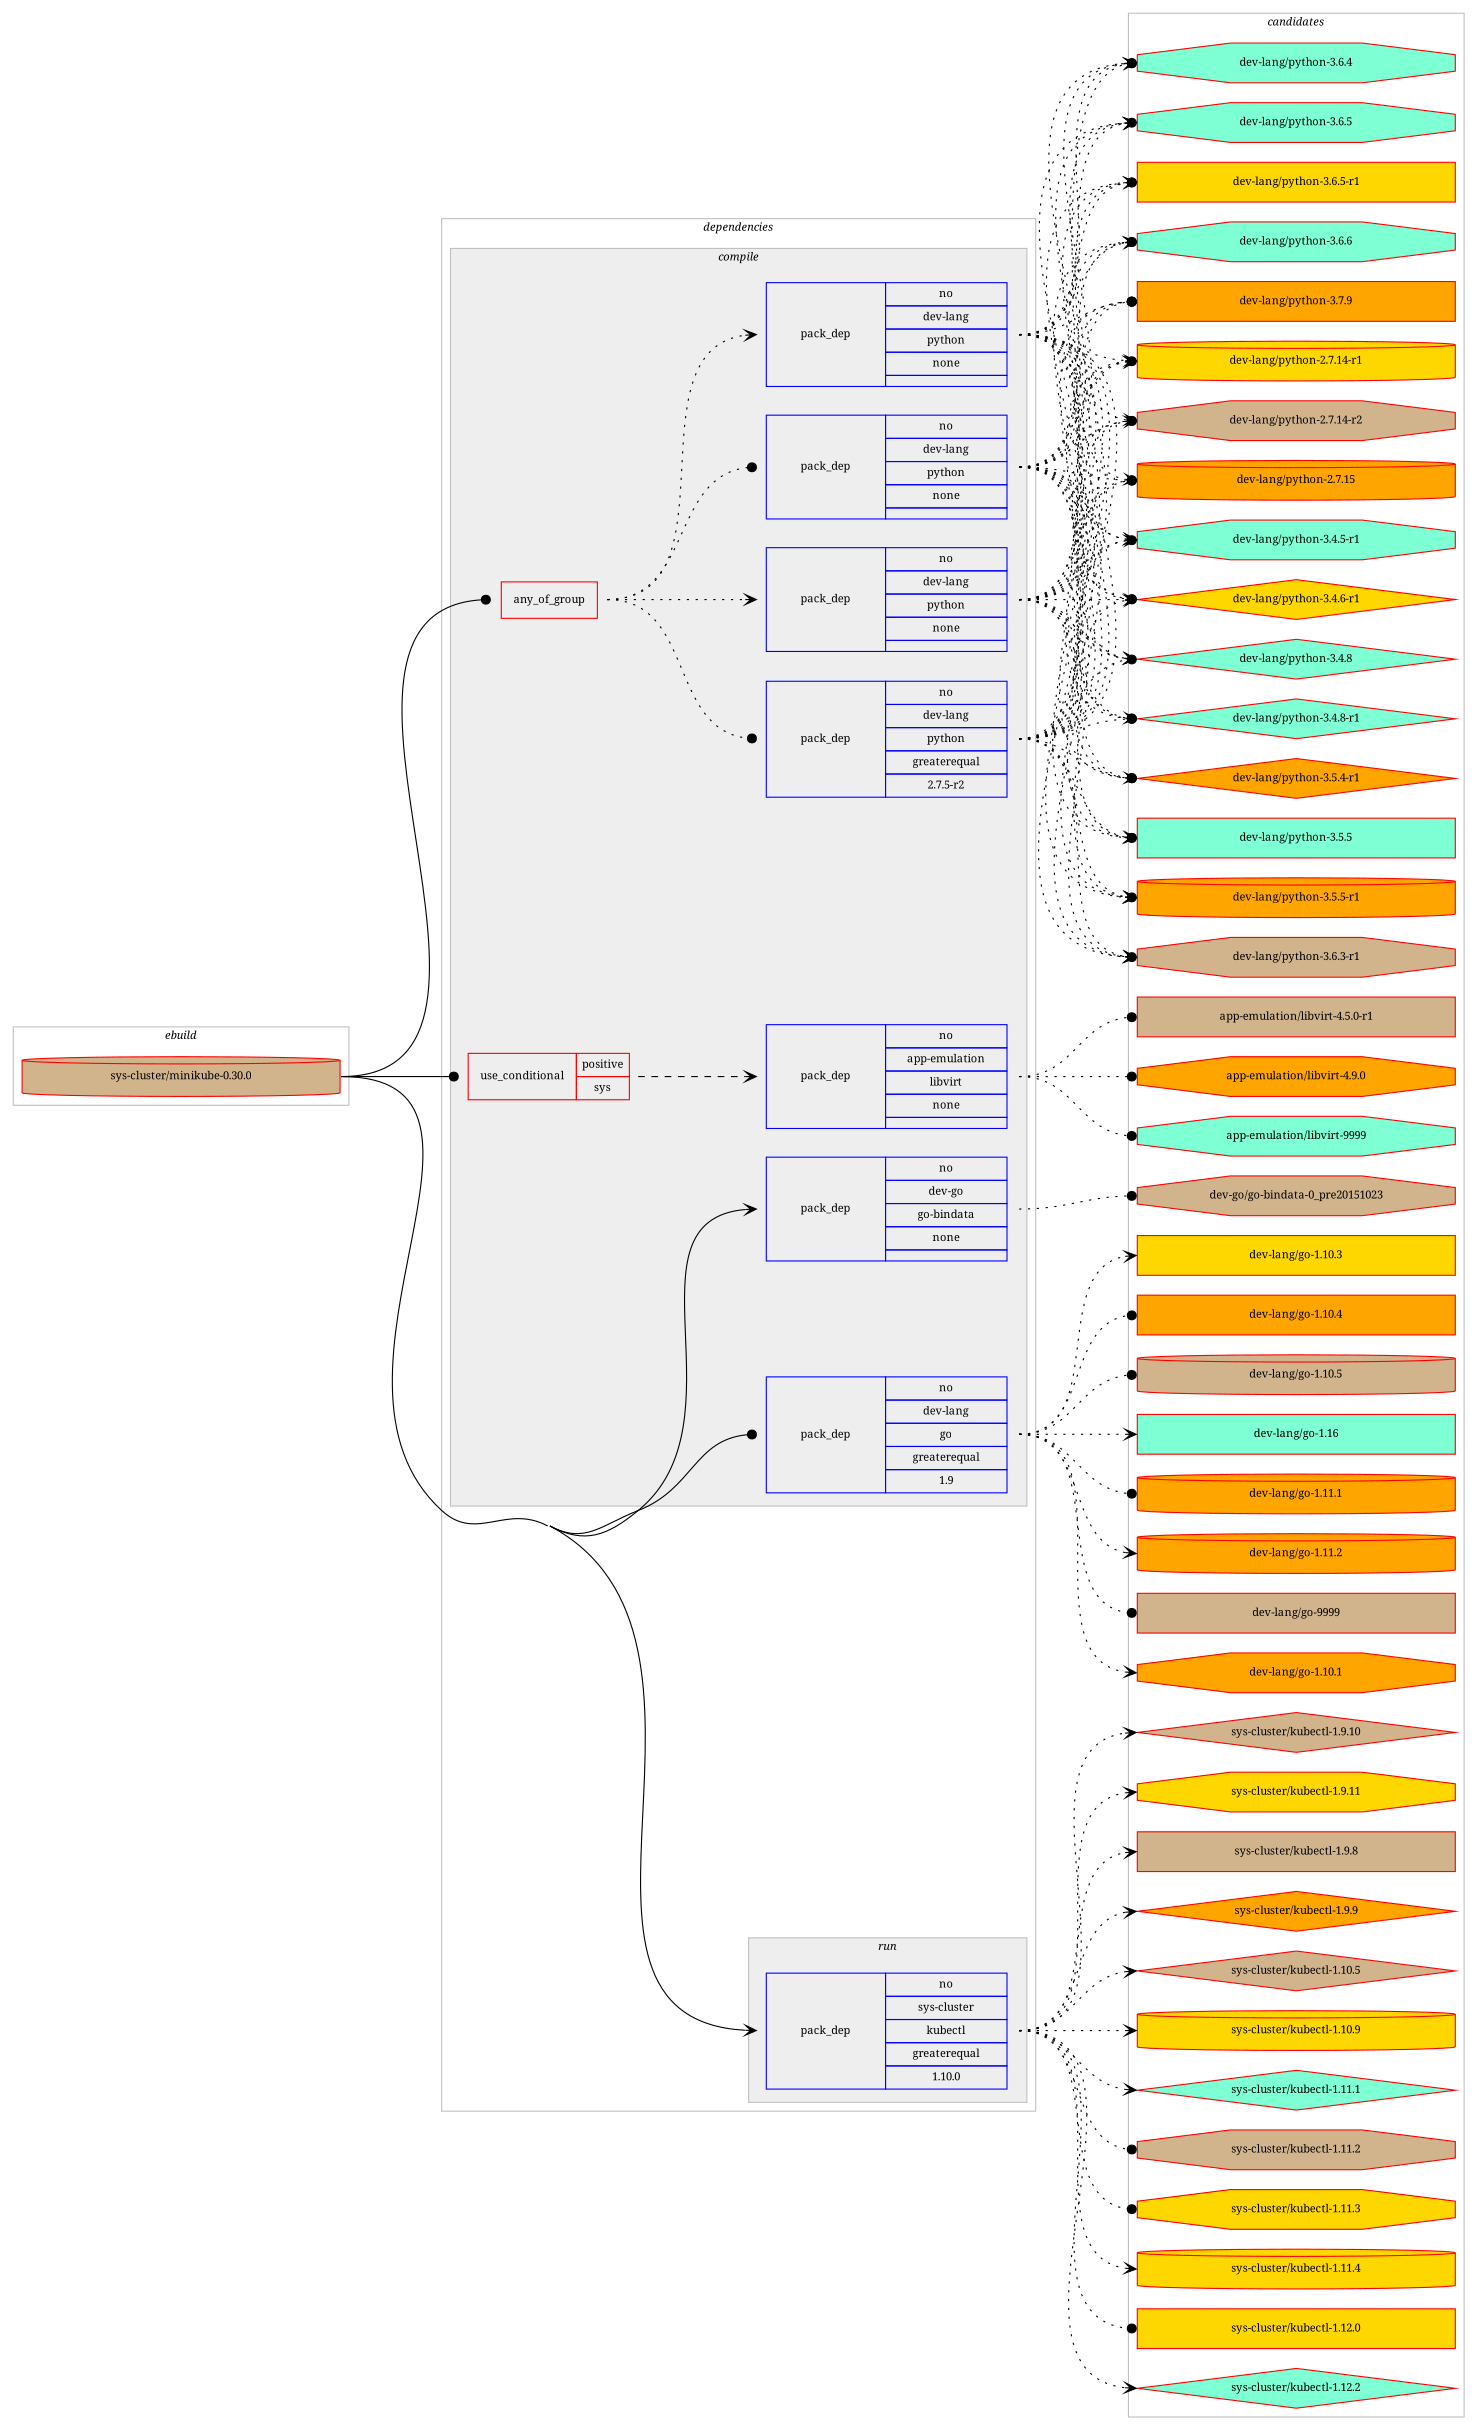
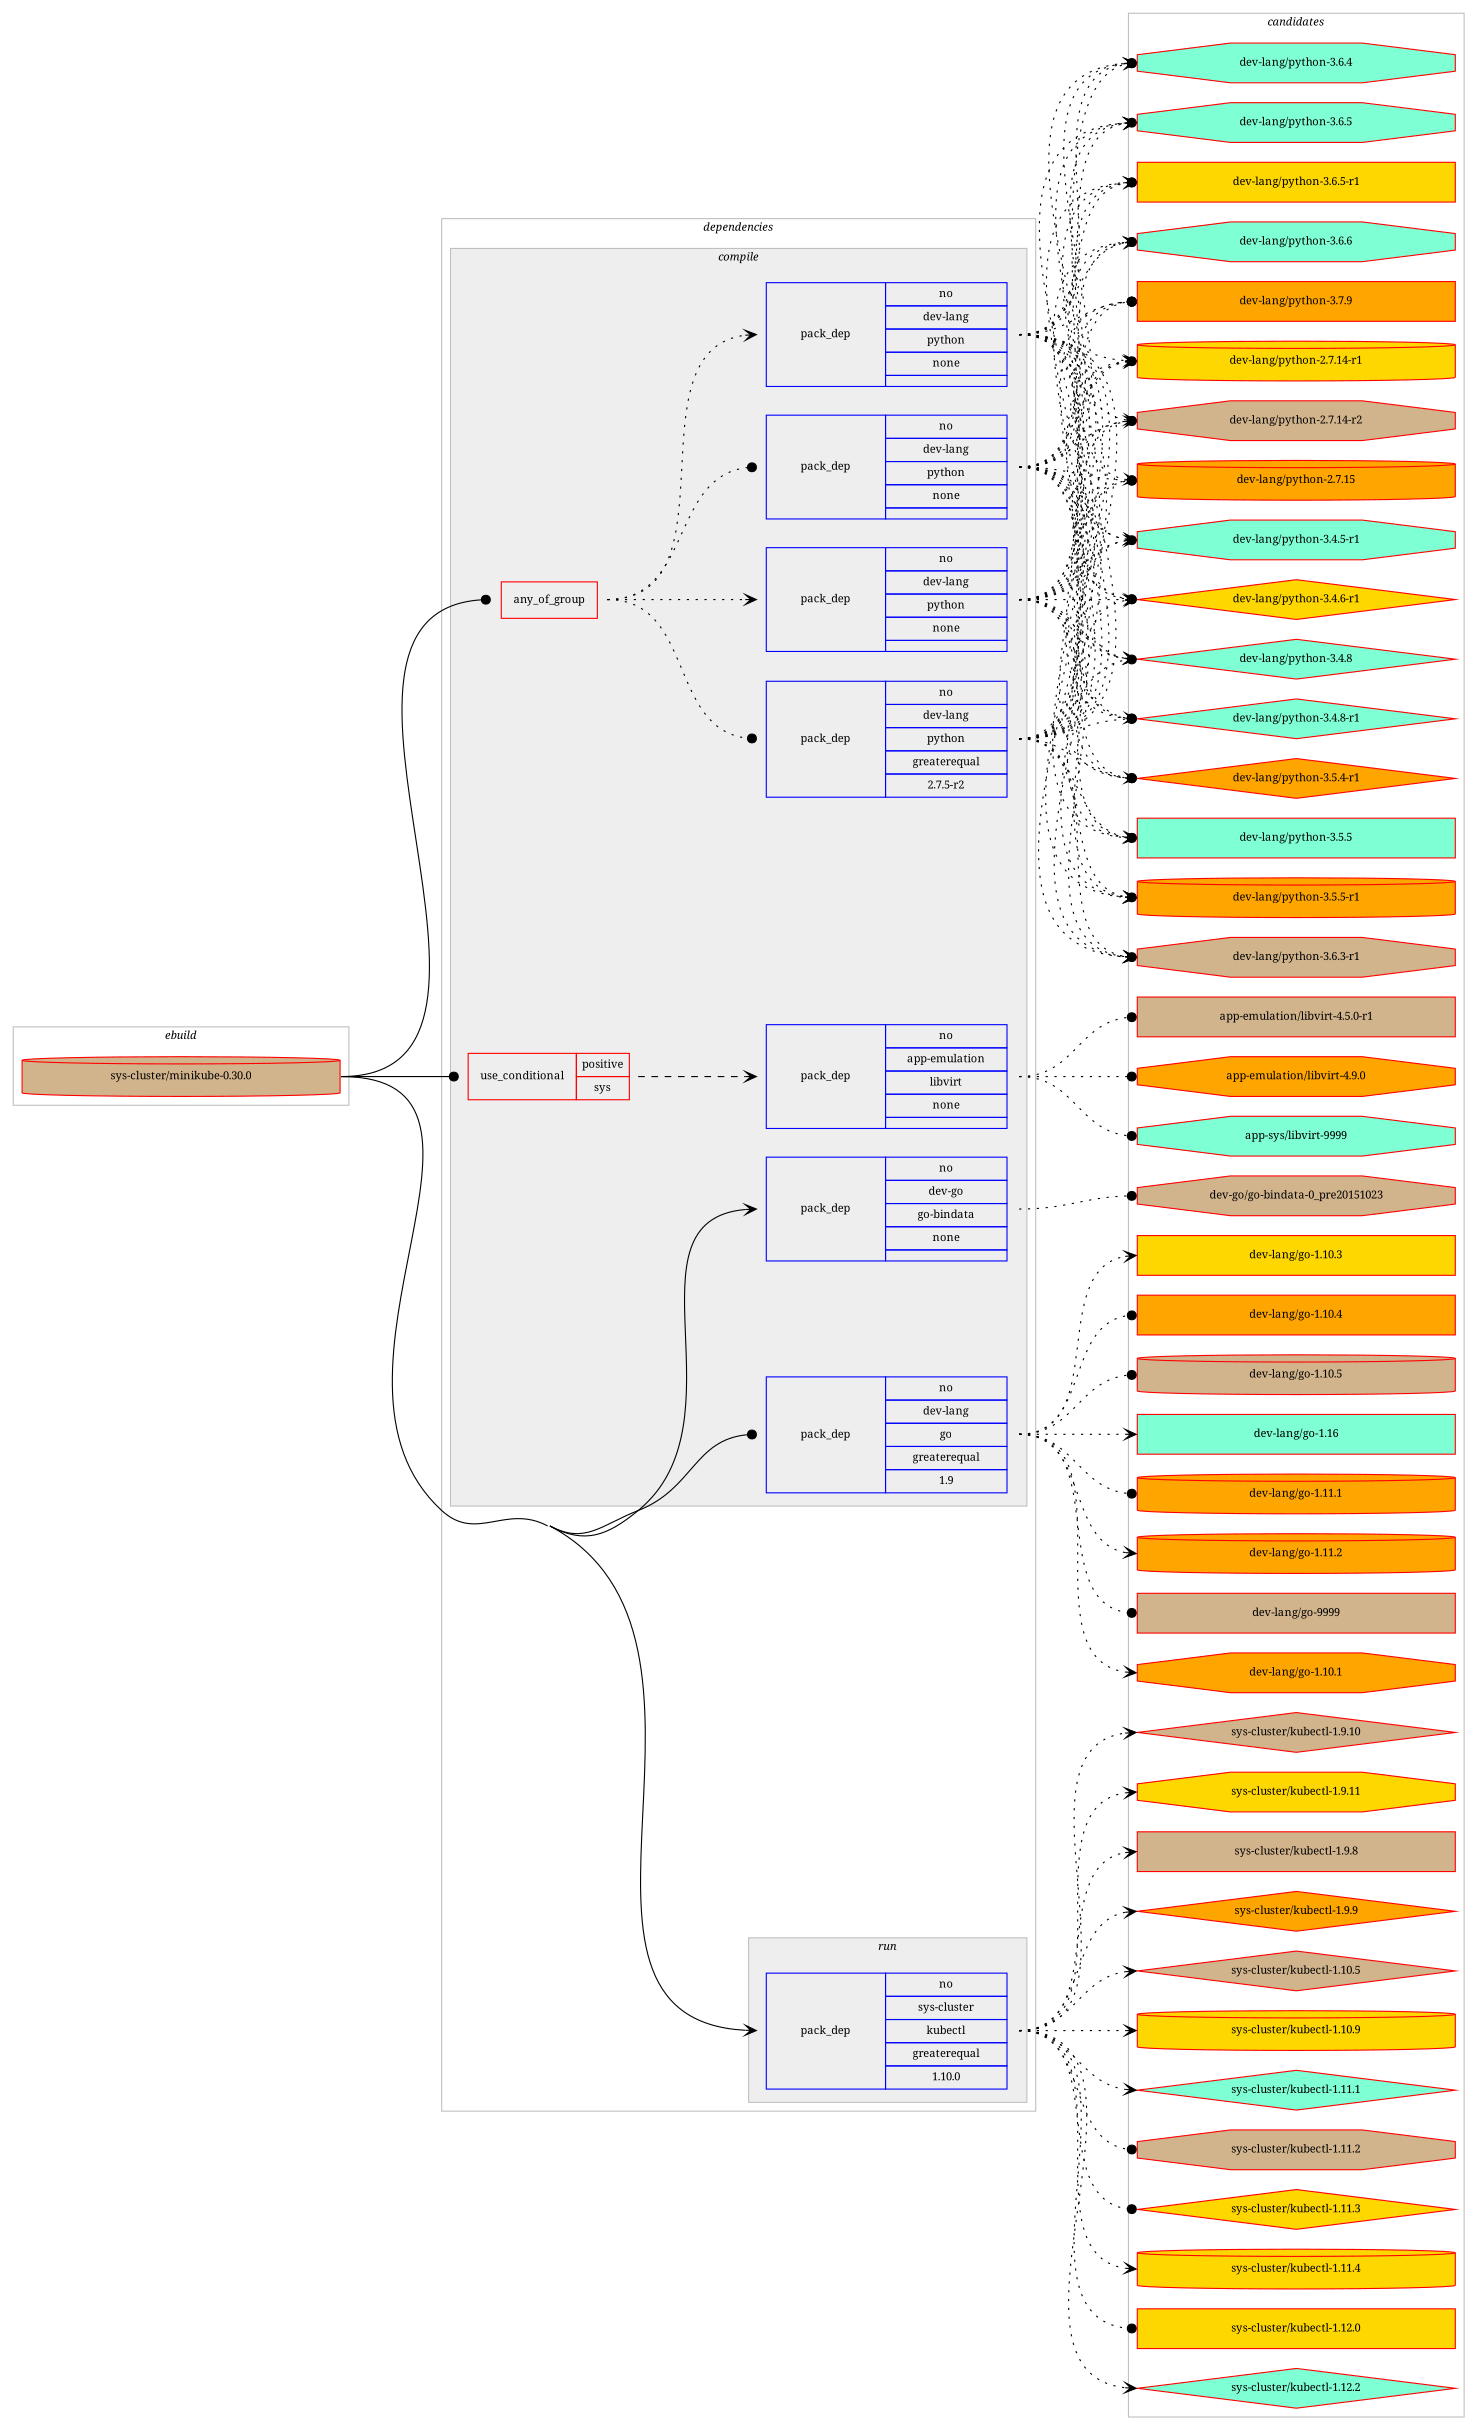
(1296, 1136) -> (1296, 1136)
(1296, 2209) -> (1296, 2209)
